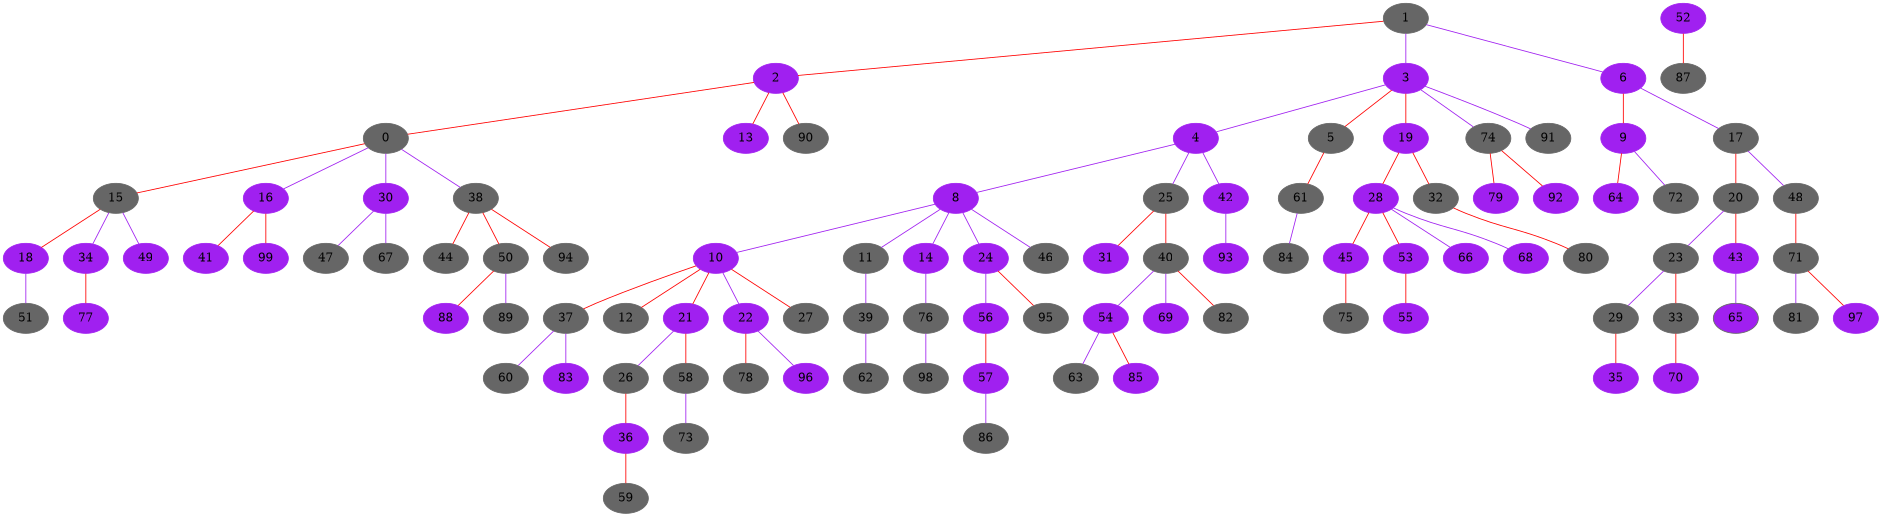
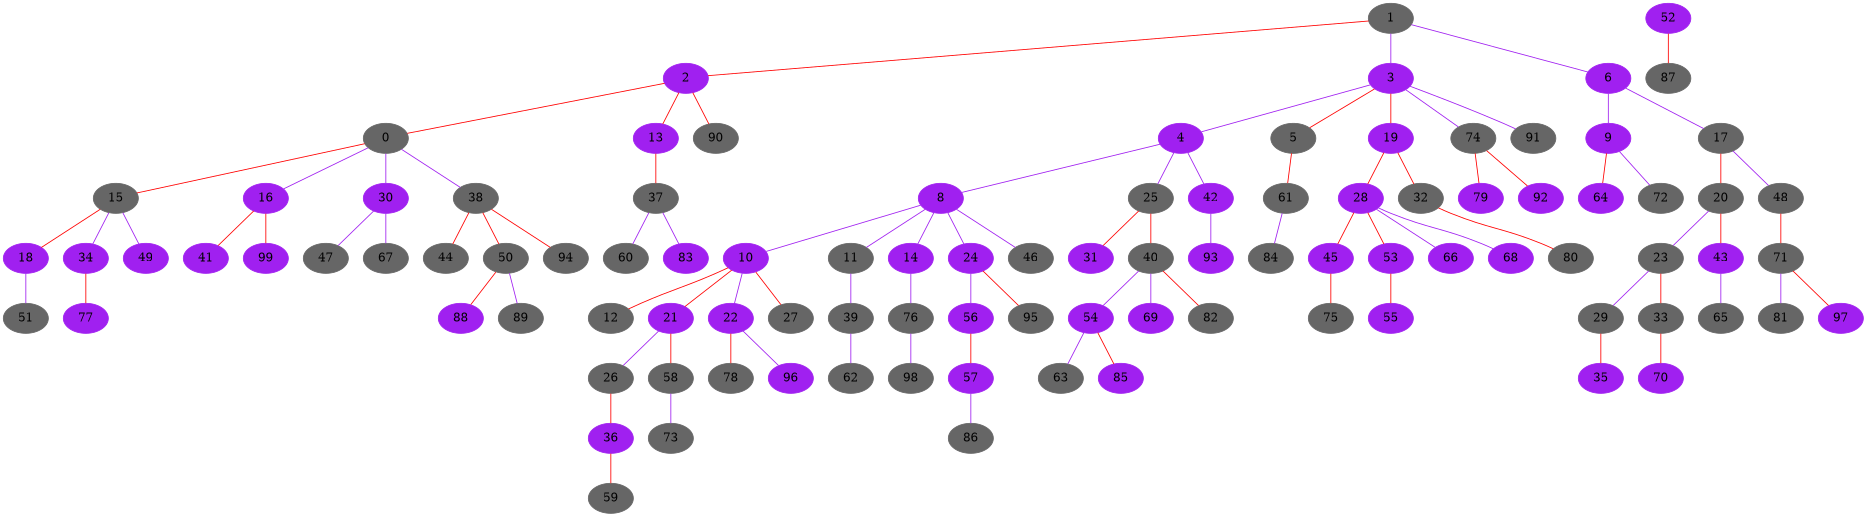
(1623, 108) -> (1608, 108)
(639, 286) -> (656, 168)
(1736, 318) -> (1721, 318)
